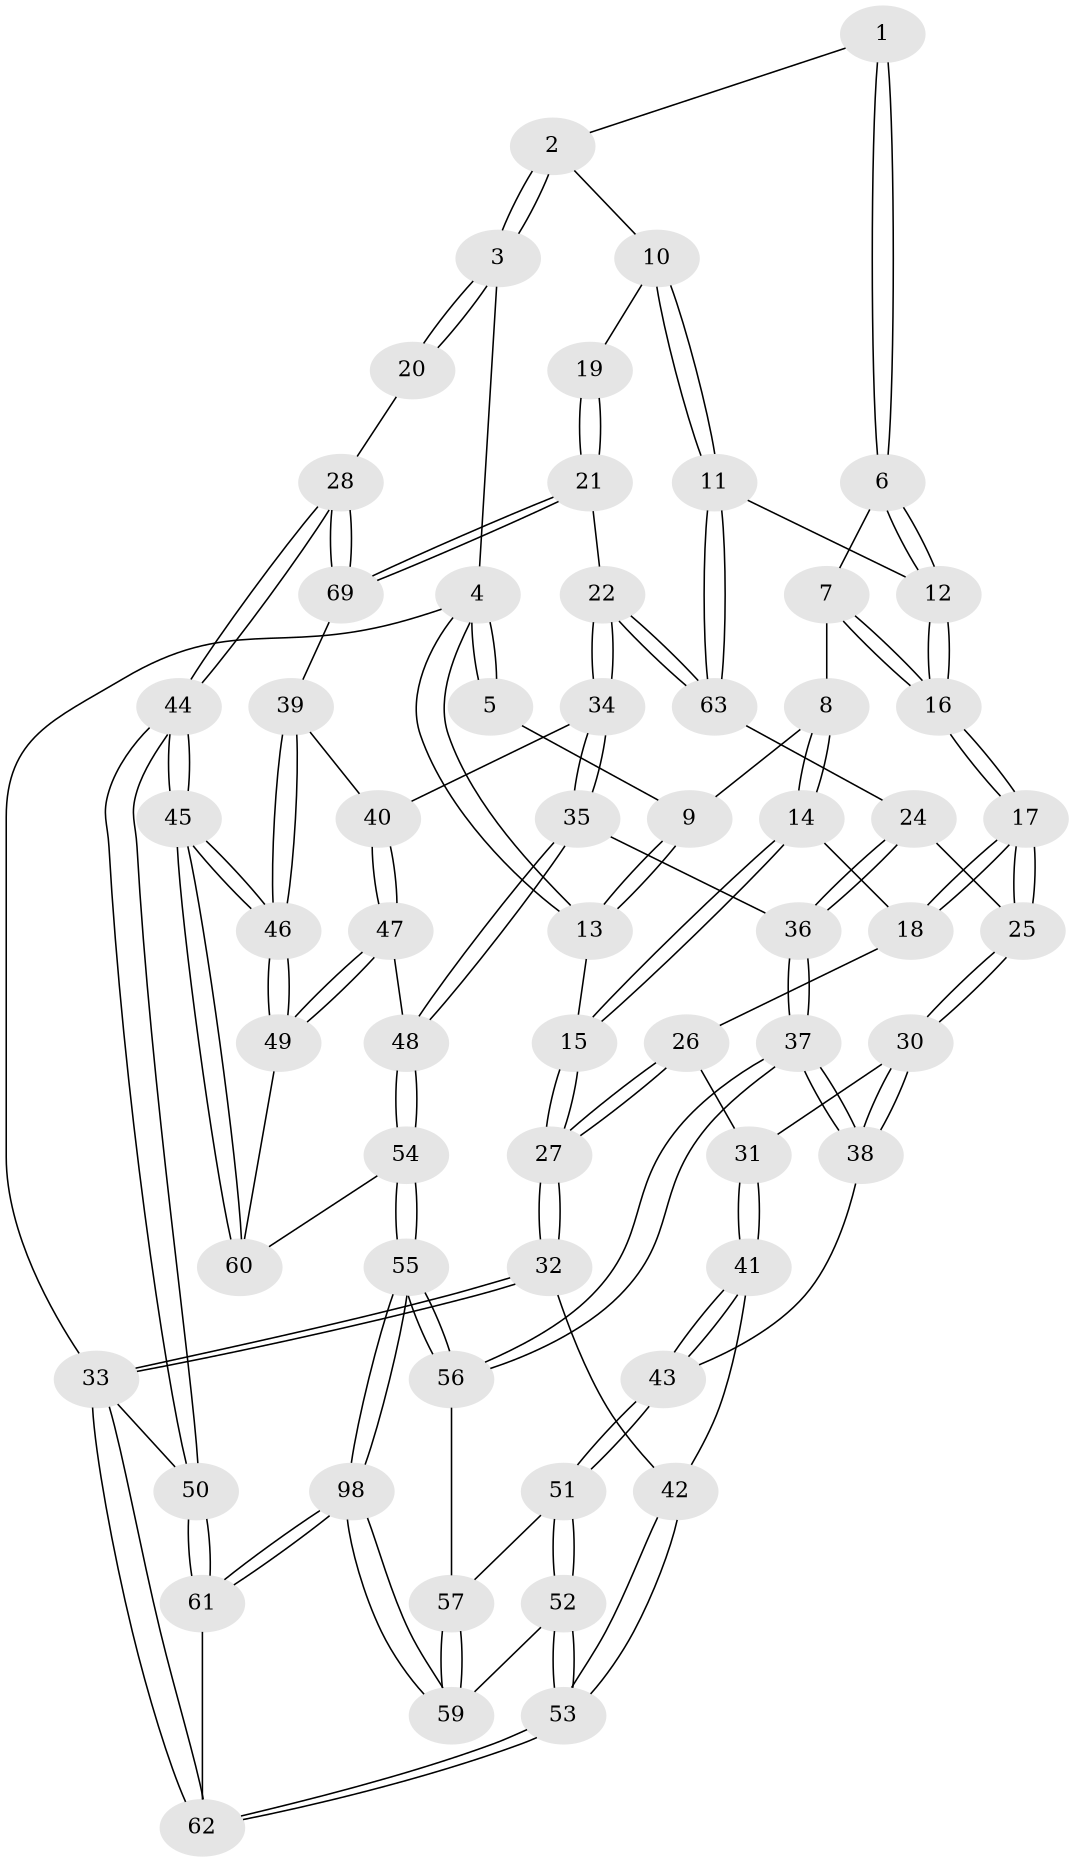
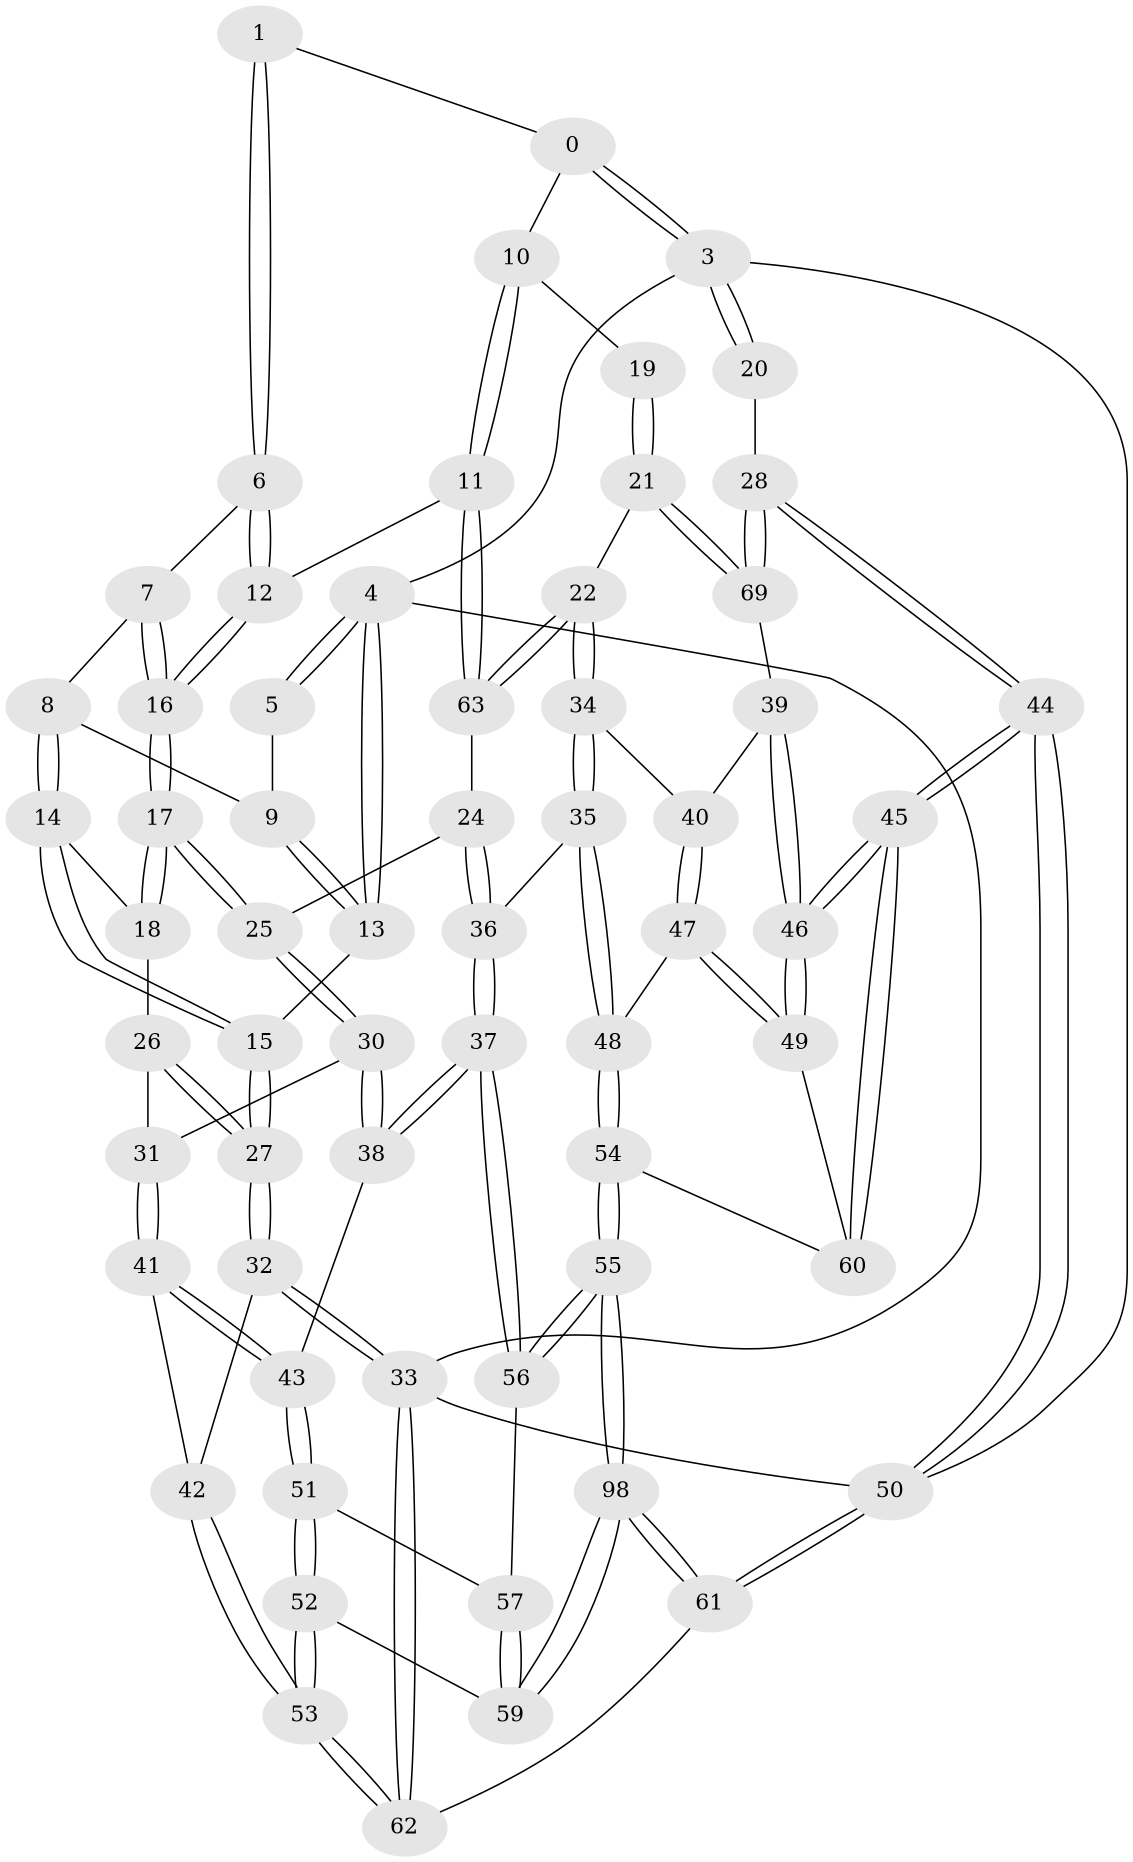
(553, 146) -> (573, 146)
none -> (1127, 791)
